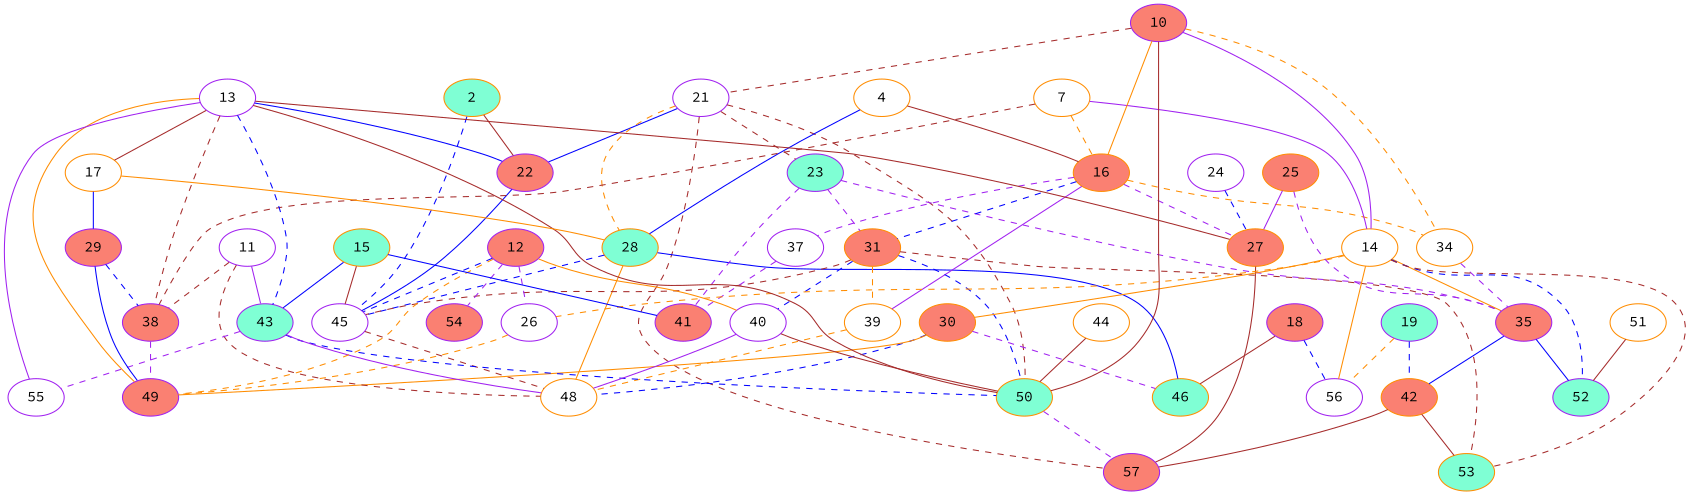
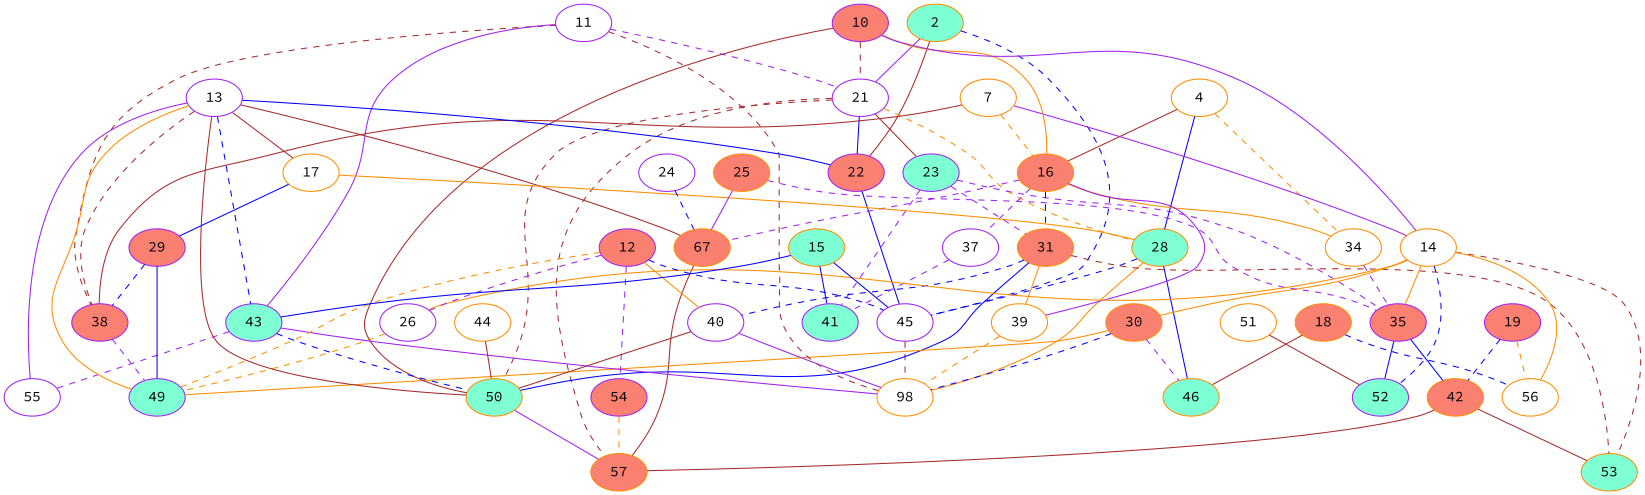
none -> (736, 58)
none -> (898, 60)
(1336, 97) -> (1276, 172)
(758, 135) -> (896, 135)
(578, 189) -> (442, 124)
(1269, 204) -> (1199, 210)
(1255, 248) -> (702, 248)
(873, 283) -> (1034, 280)
(351, 285) -> (862, 286)
(950, 289) -> (967, 290)
(621, 292) -> none
(979, 298) -> (792, 376)
(683, 322) -> (830, 322)
(1295, 322) -> (1323, 322)
(1409, 322) -> (1513, 322)
(151, 397) -> (157, 397)
(569, 397) -> (905, 397)
(1334, 397) -> (1530, 397)
none -> (619, 435)
(1078, 435) -> (557, 435)
(1132, 472) -> (619, 472)
